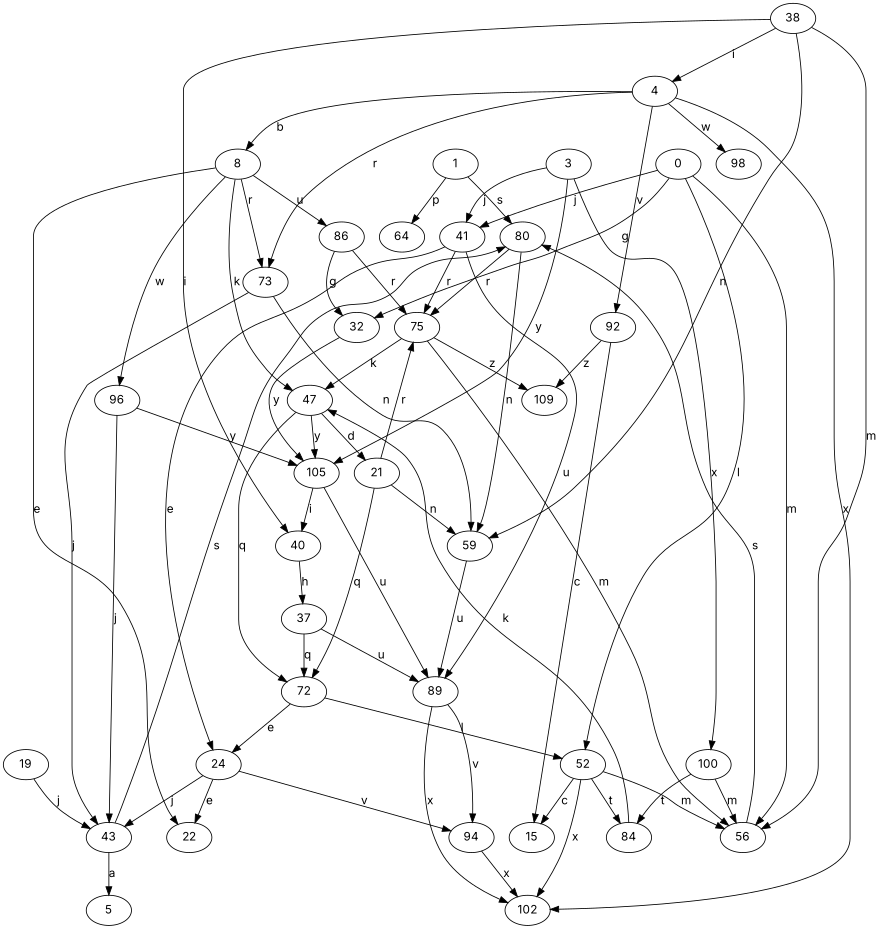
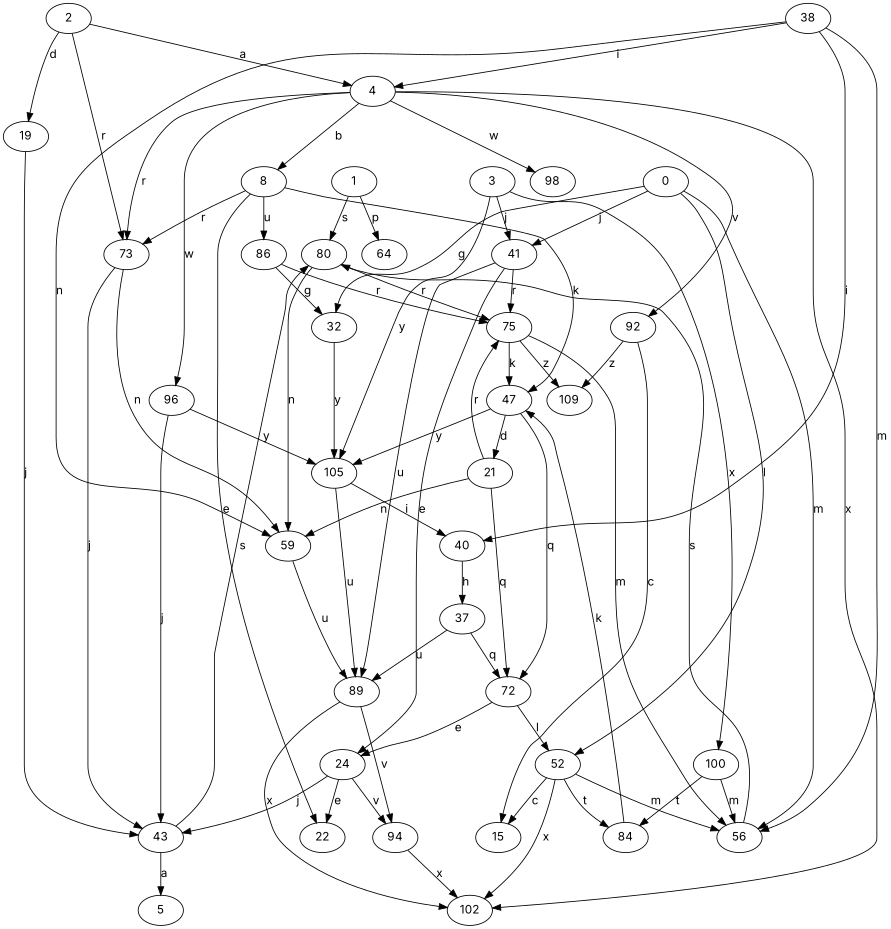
none -> (69, 18)
(155, 267) -> (185, 177)
